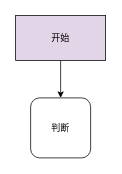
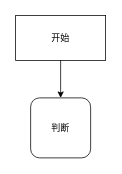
(60, 38) -> (60, 38)
